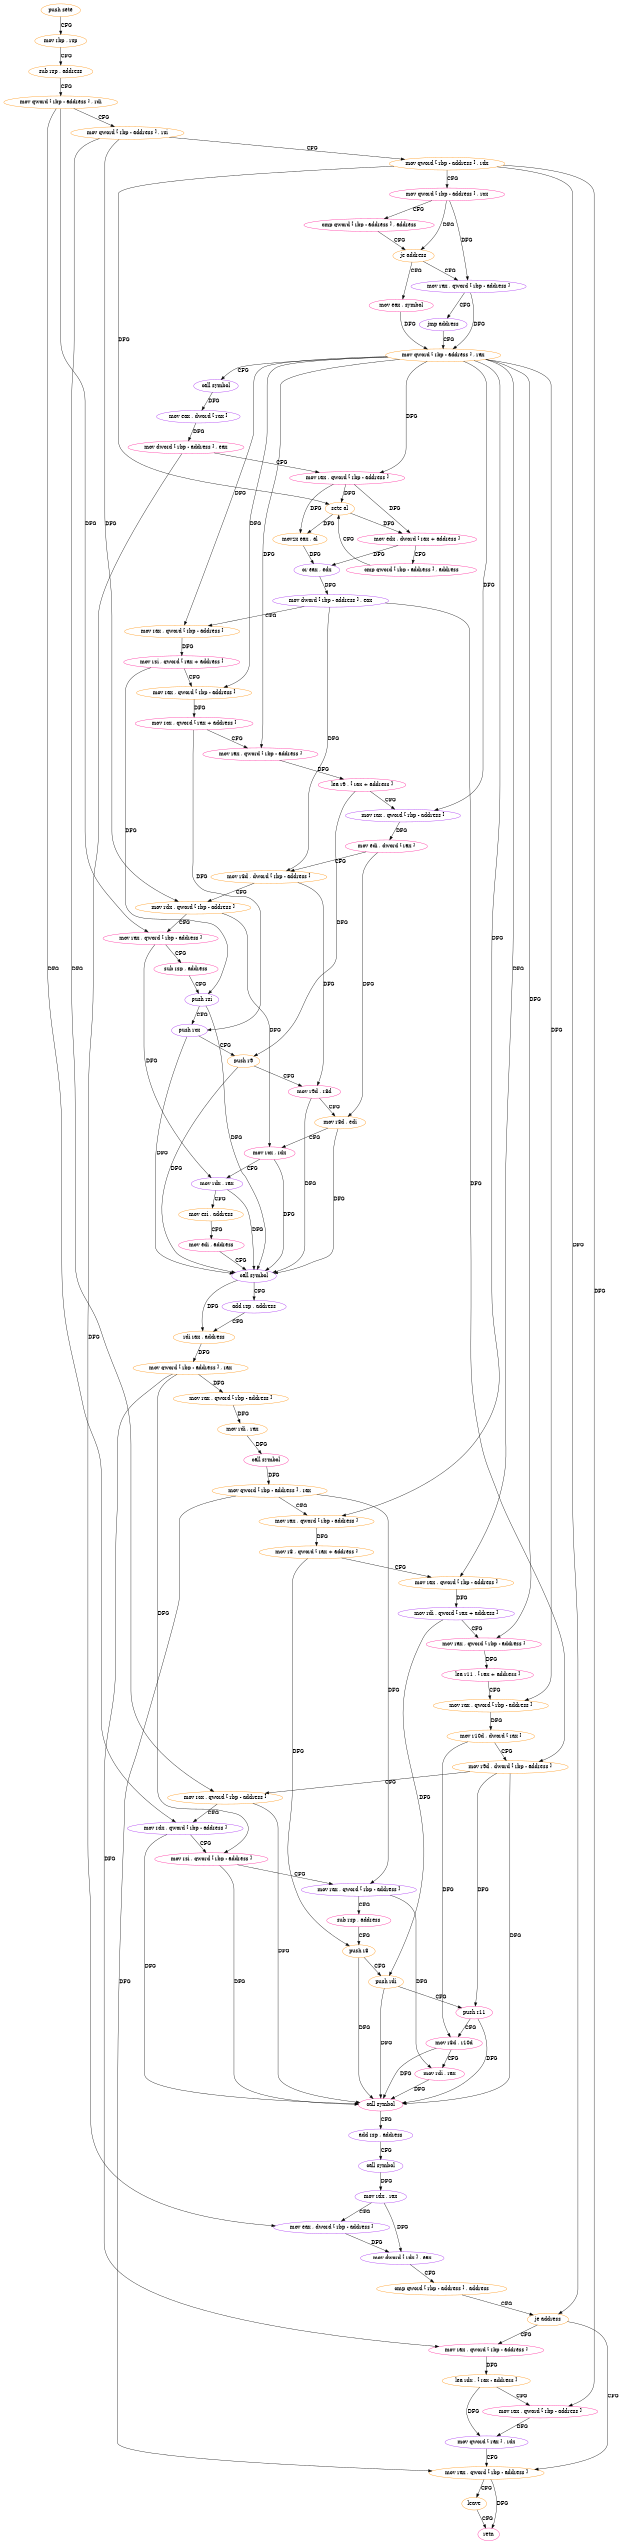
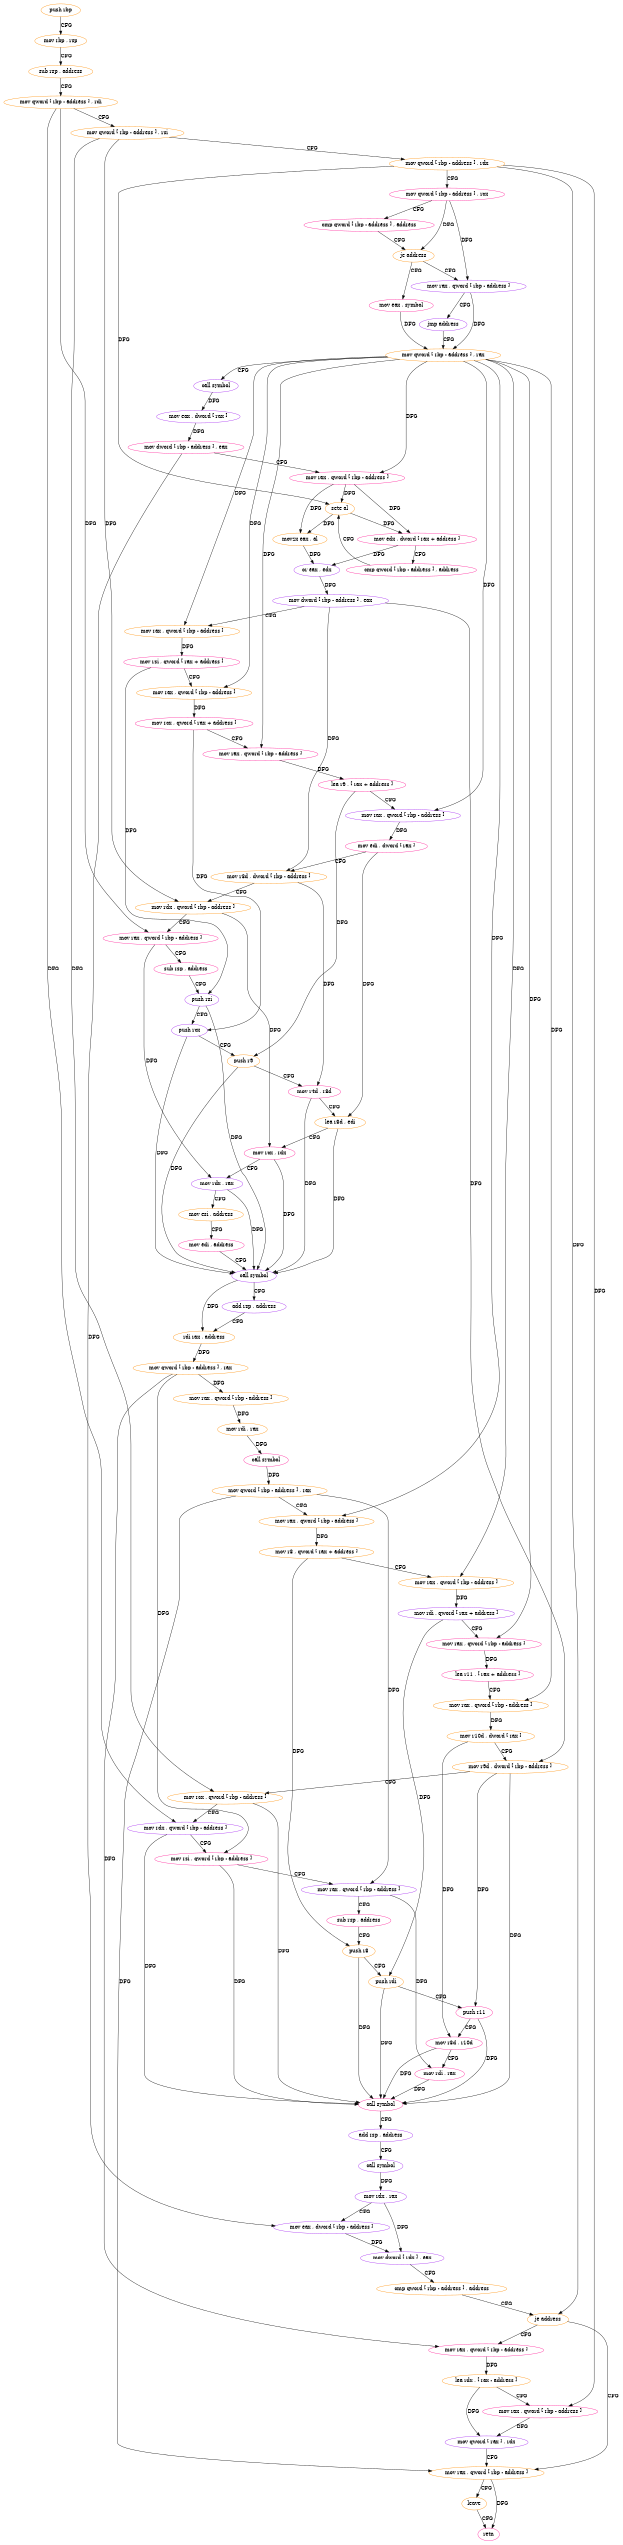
(61, 10) -> (61, 10)
(314, 1092) -> (314, 1092)
(340, 1123) -> (340, 1123)
